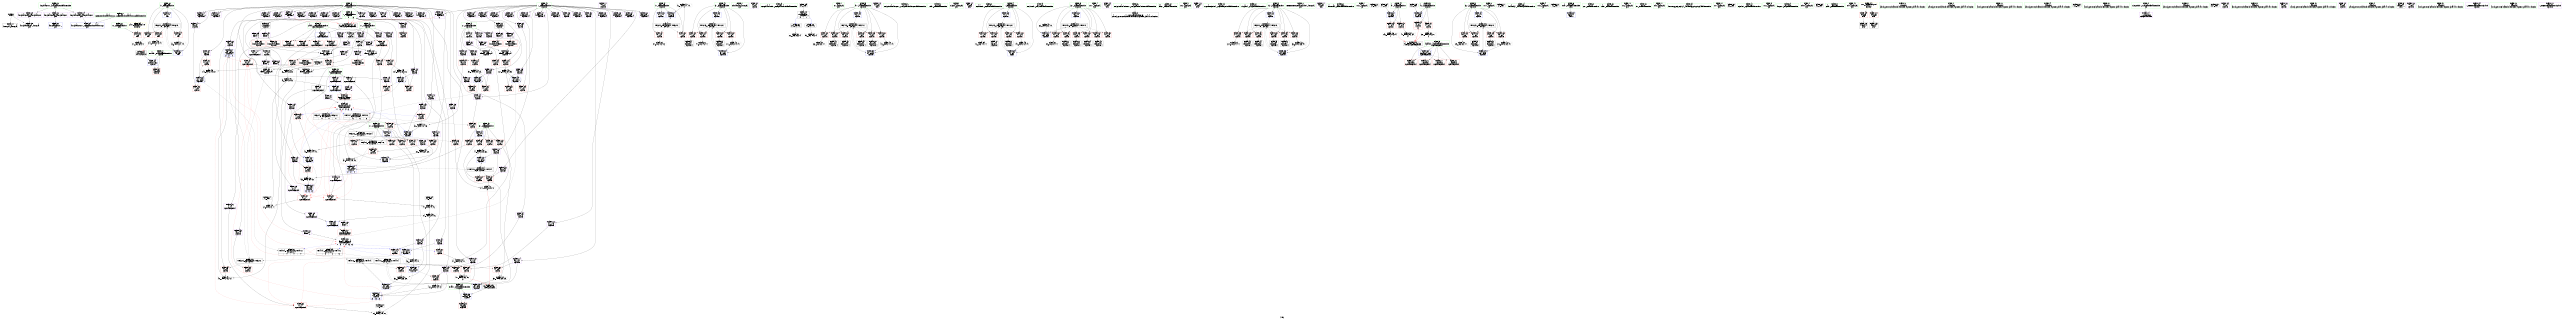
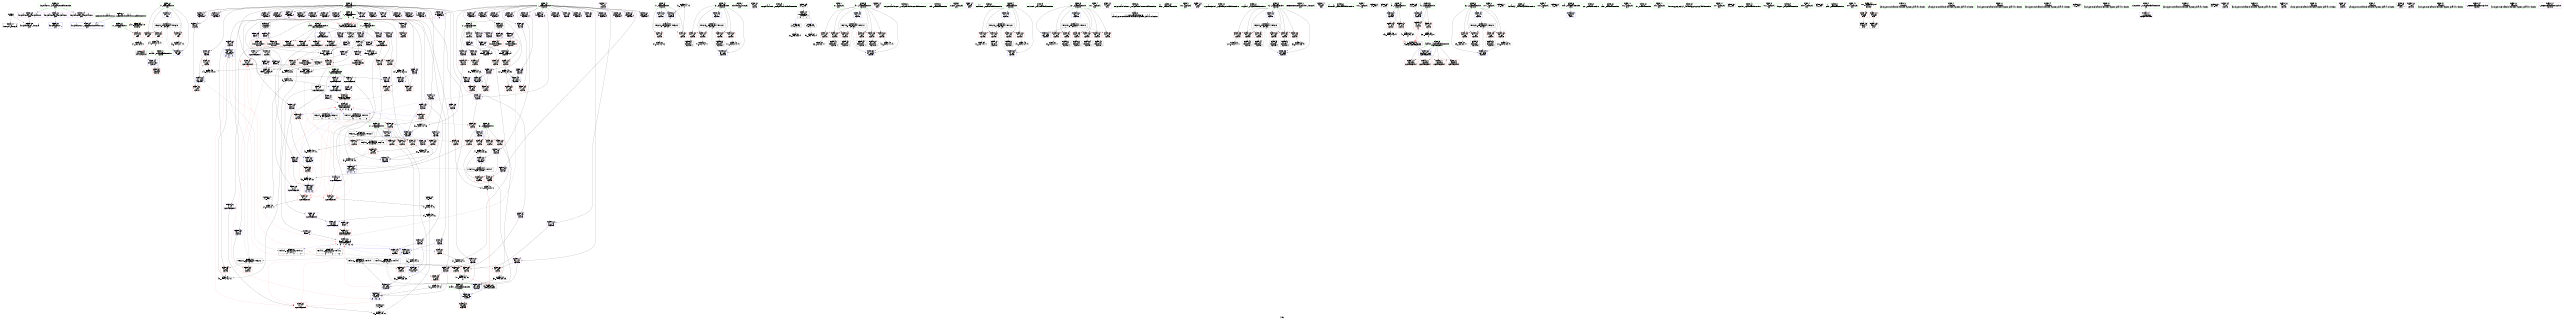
(1046, 25) -> none
(1012, 55) -> (1012, 55)
